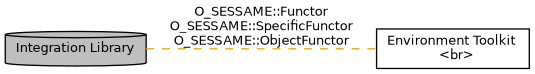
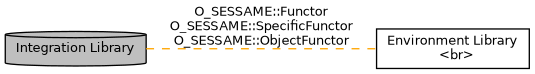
(453, 49) -> (453, 49)
